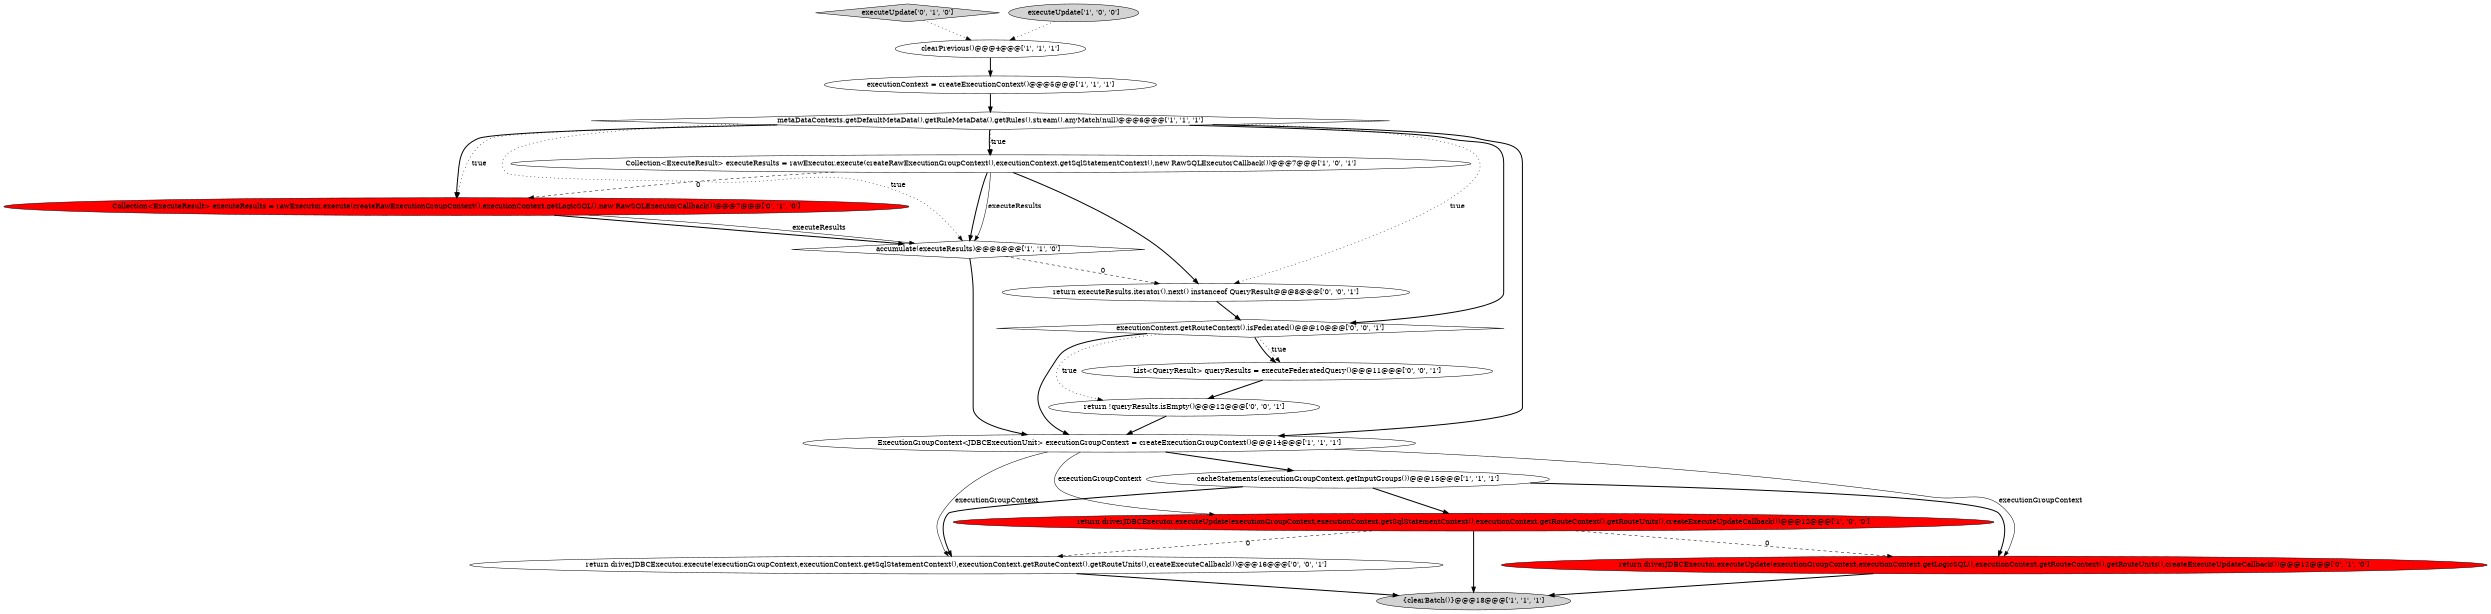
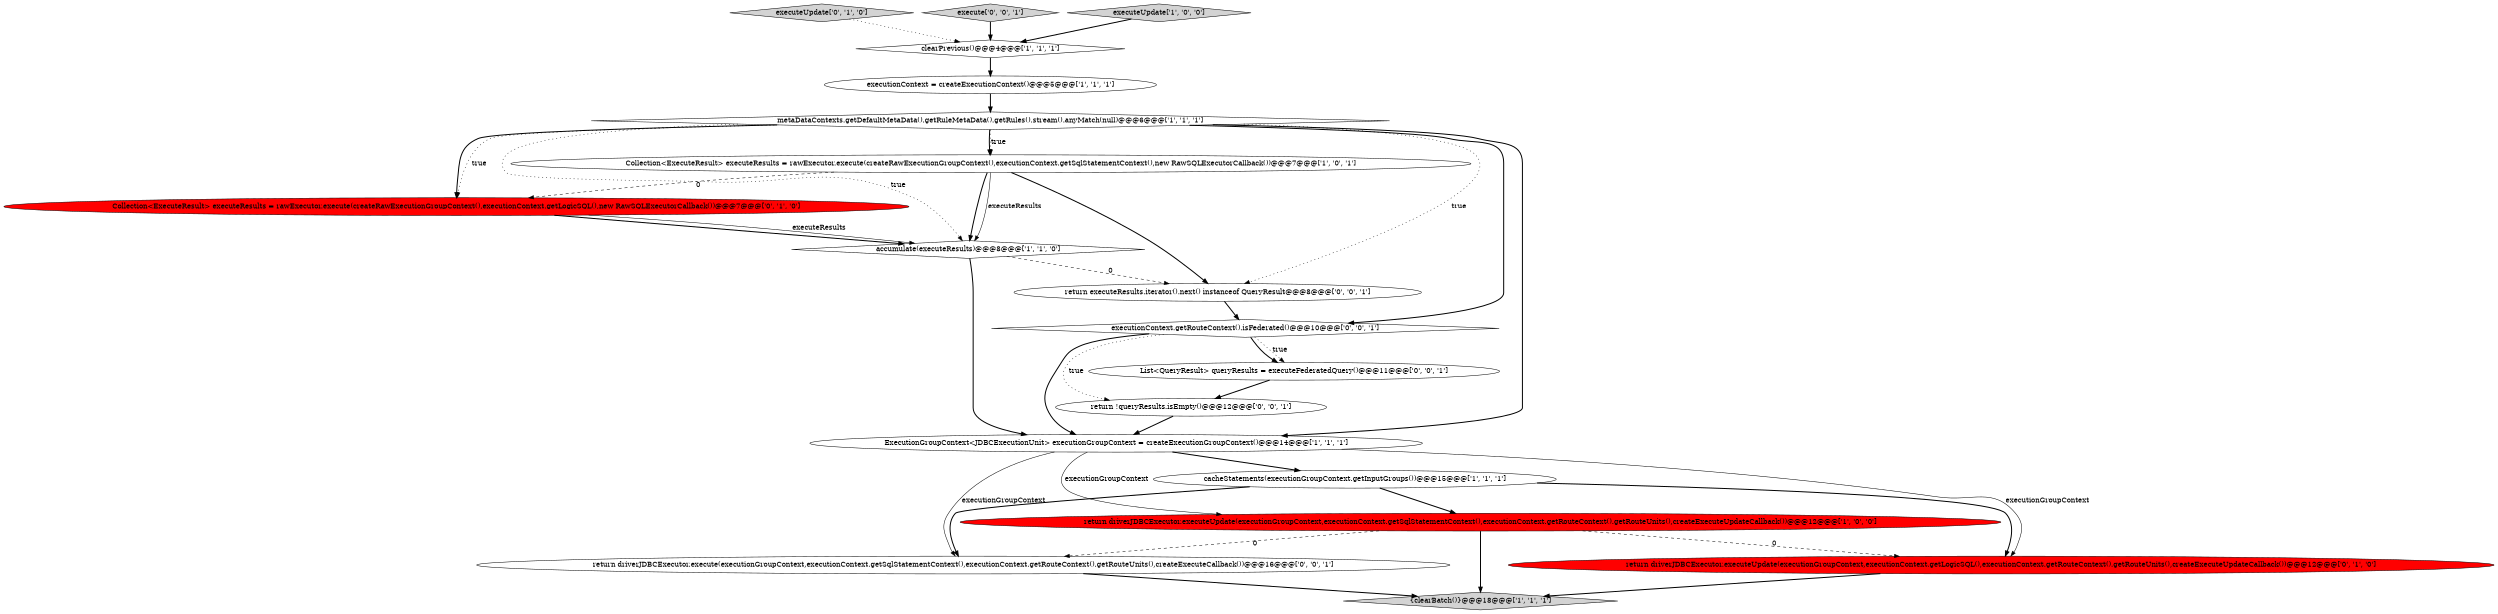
none -> (990, 13)
(1074, 13) -> (1159, 13)
(1035, 30) -> (1079, 30)
(990, 49) -> (990, 49)
(1474, 601) -> (1480, 601)
